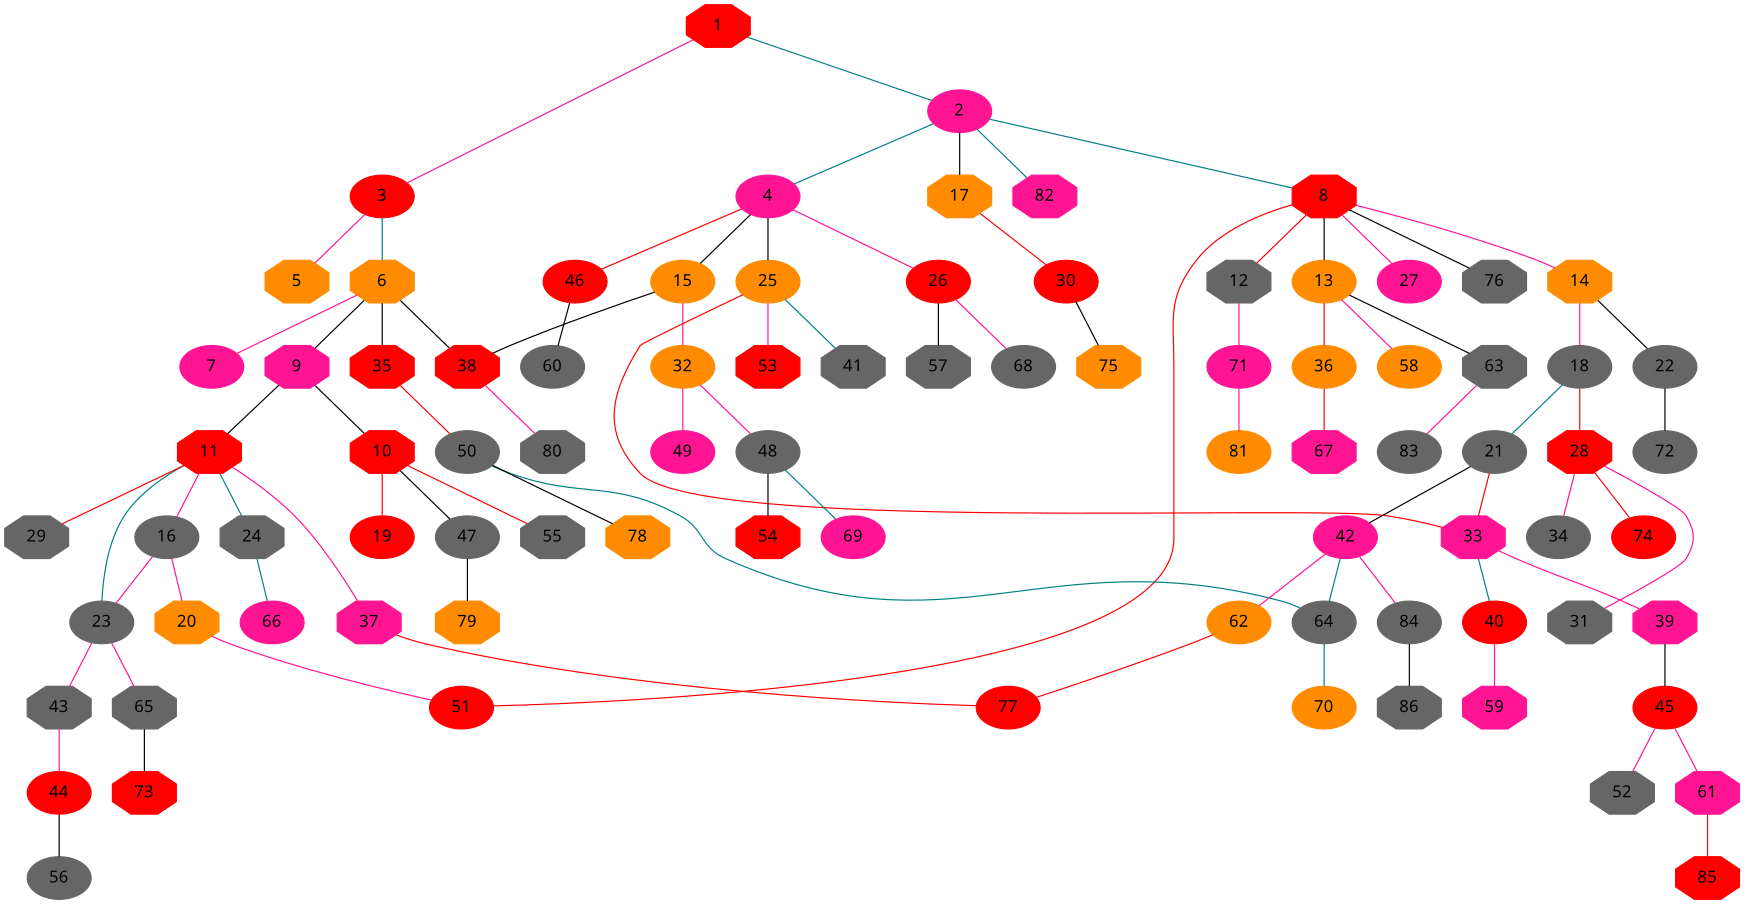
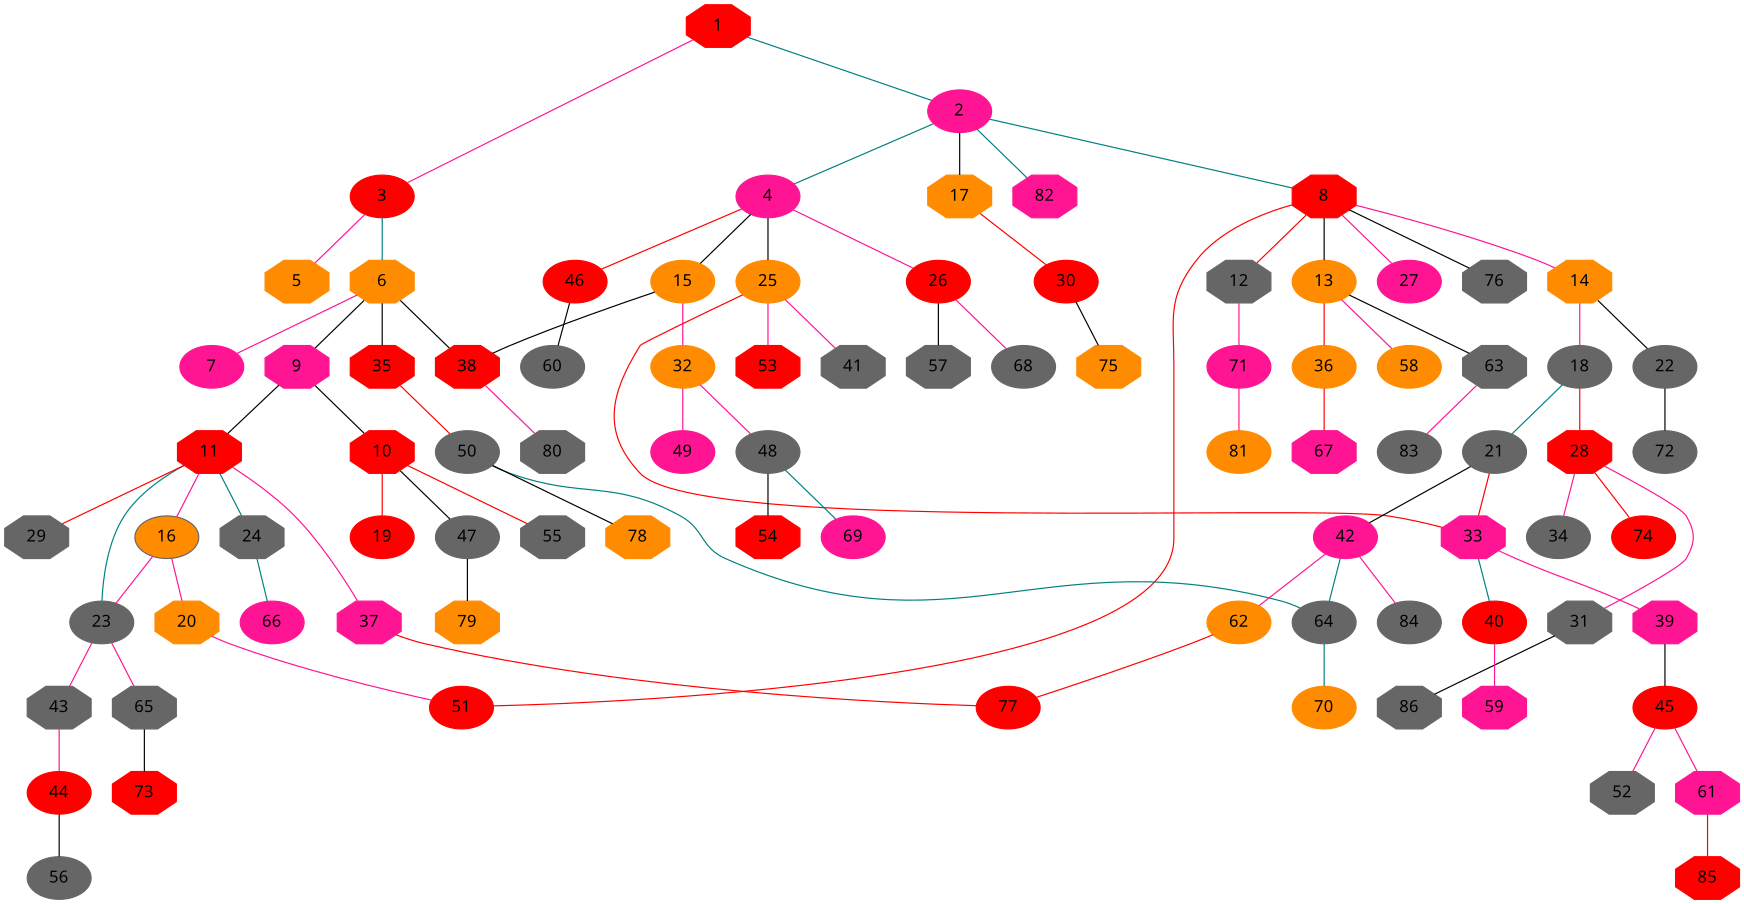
(810, 324) -> (810, 324)
(167, 537) -> (167, 537)
(1409, 665) -> (1504, 661)
